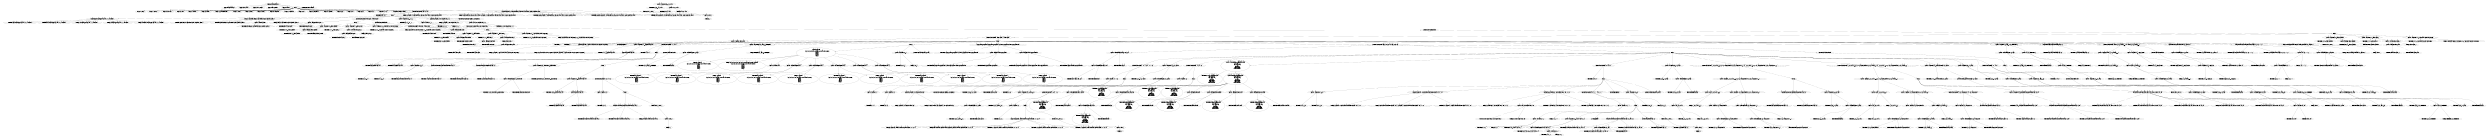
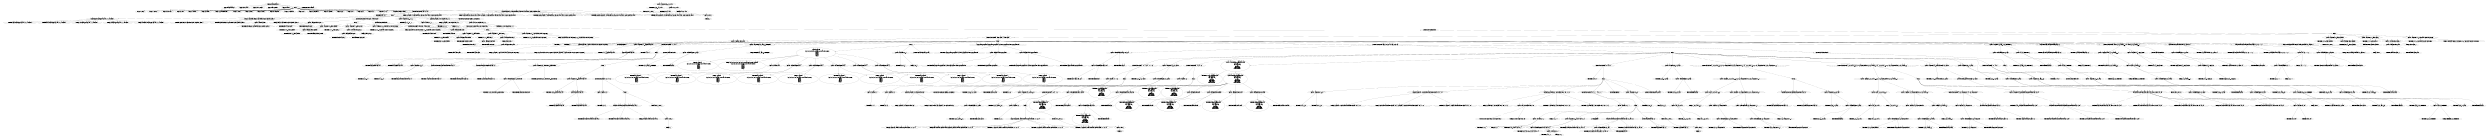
(2053, 53) -> (2050, 53)
